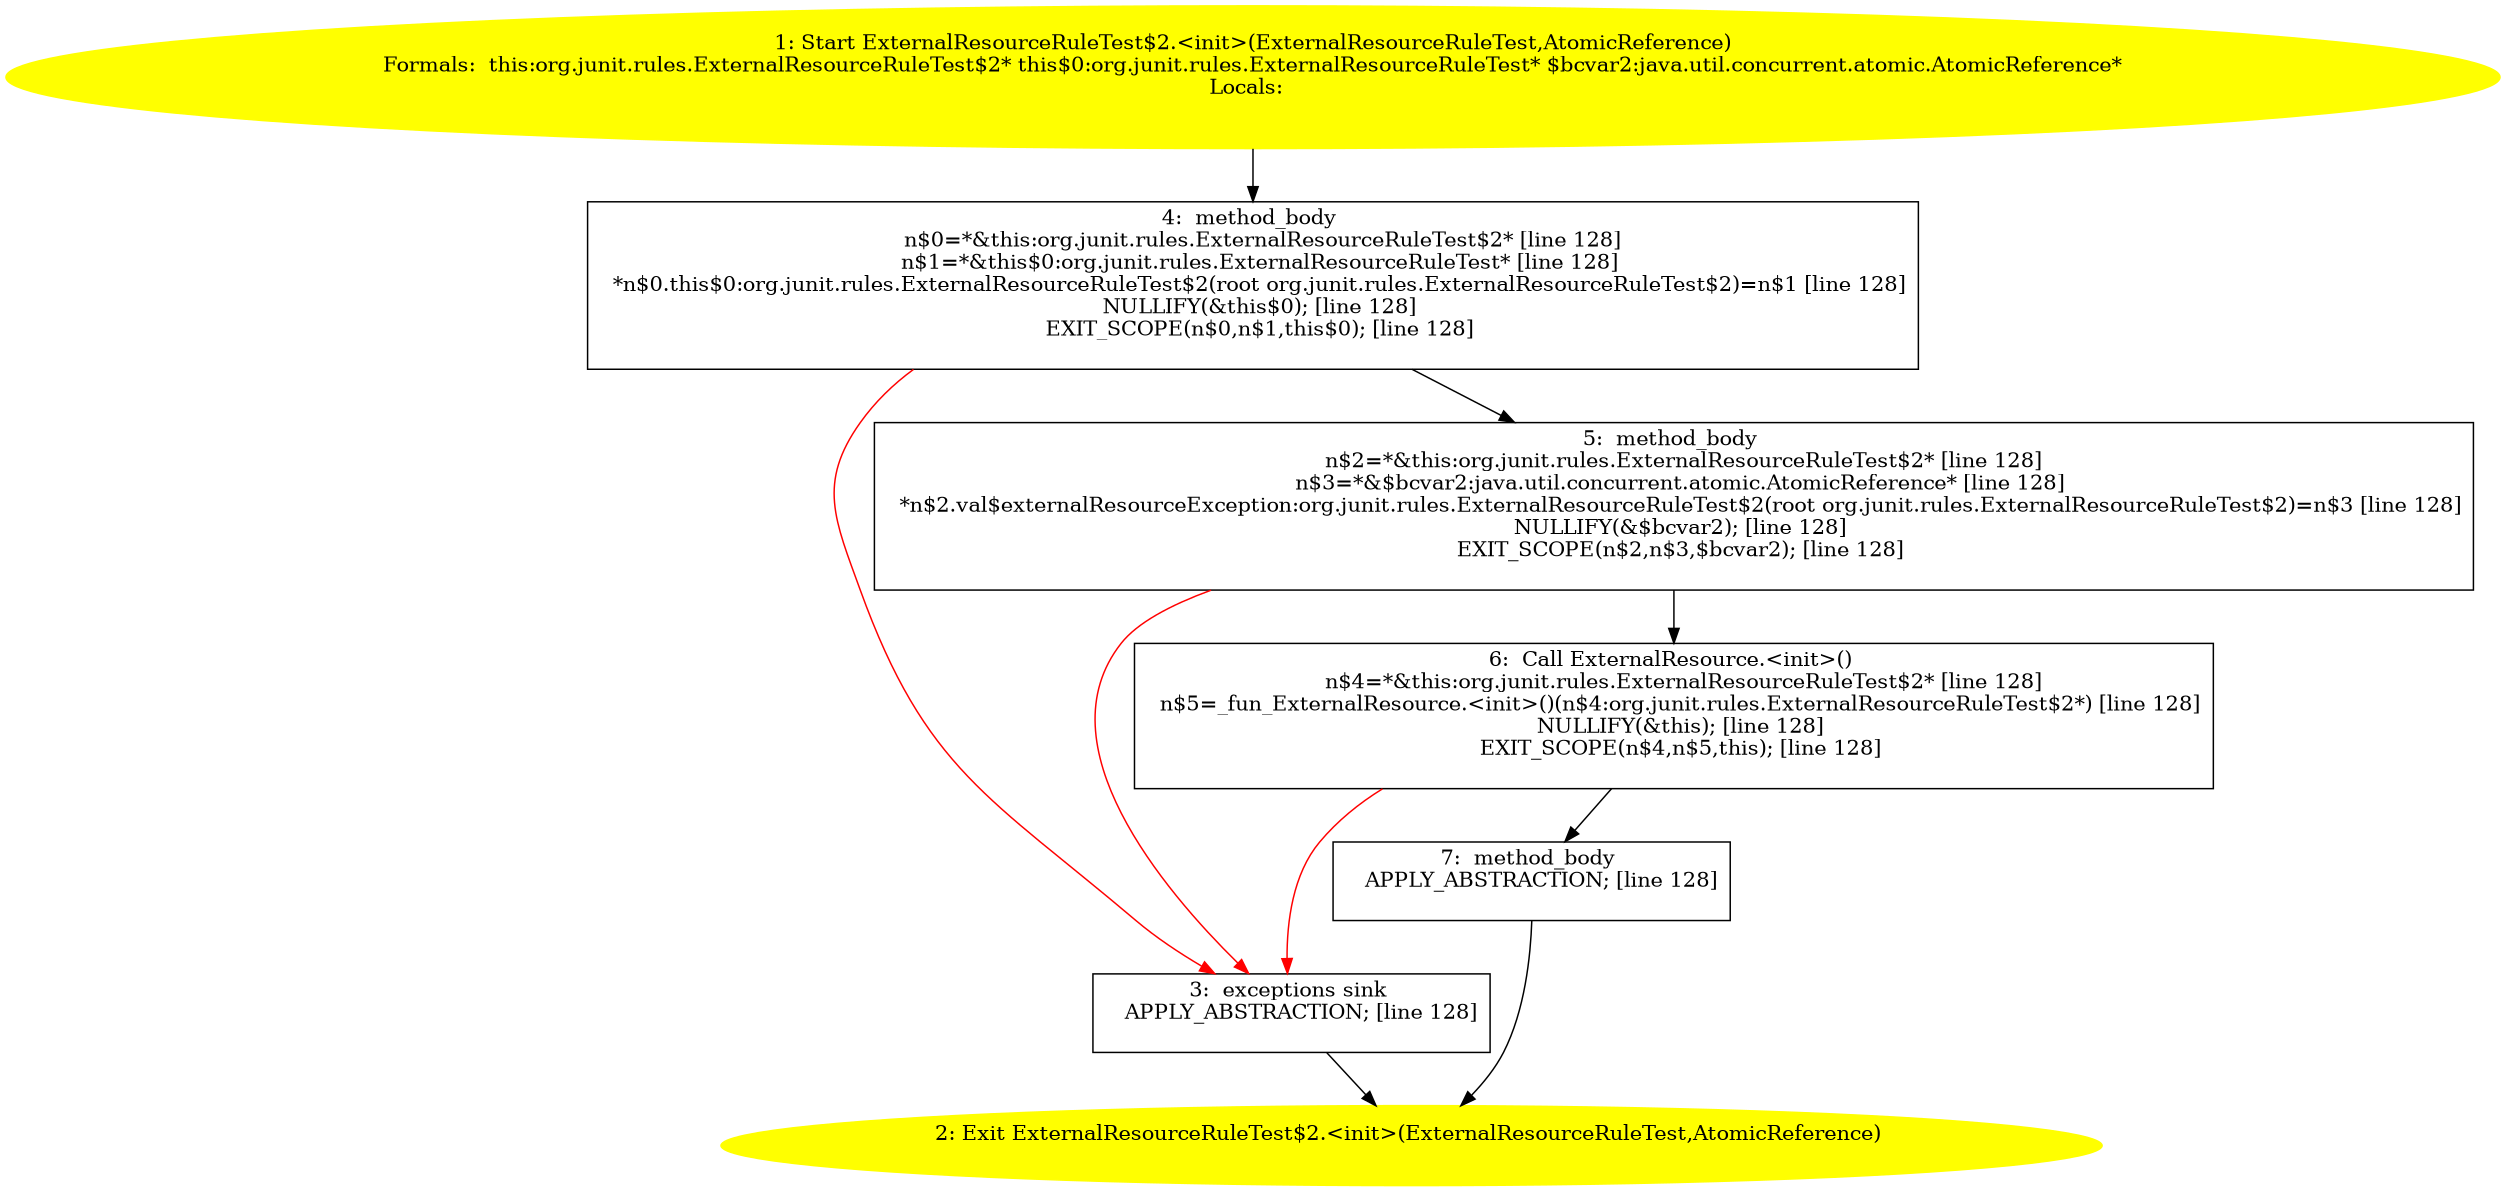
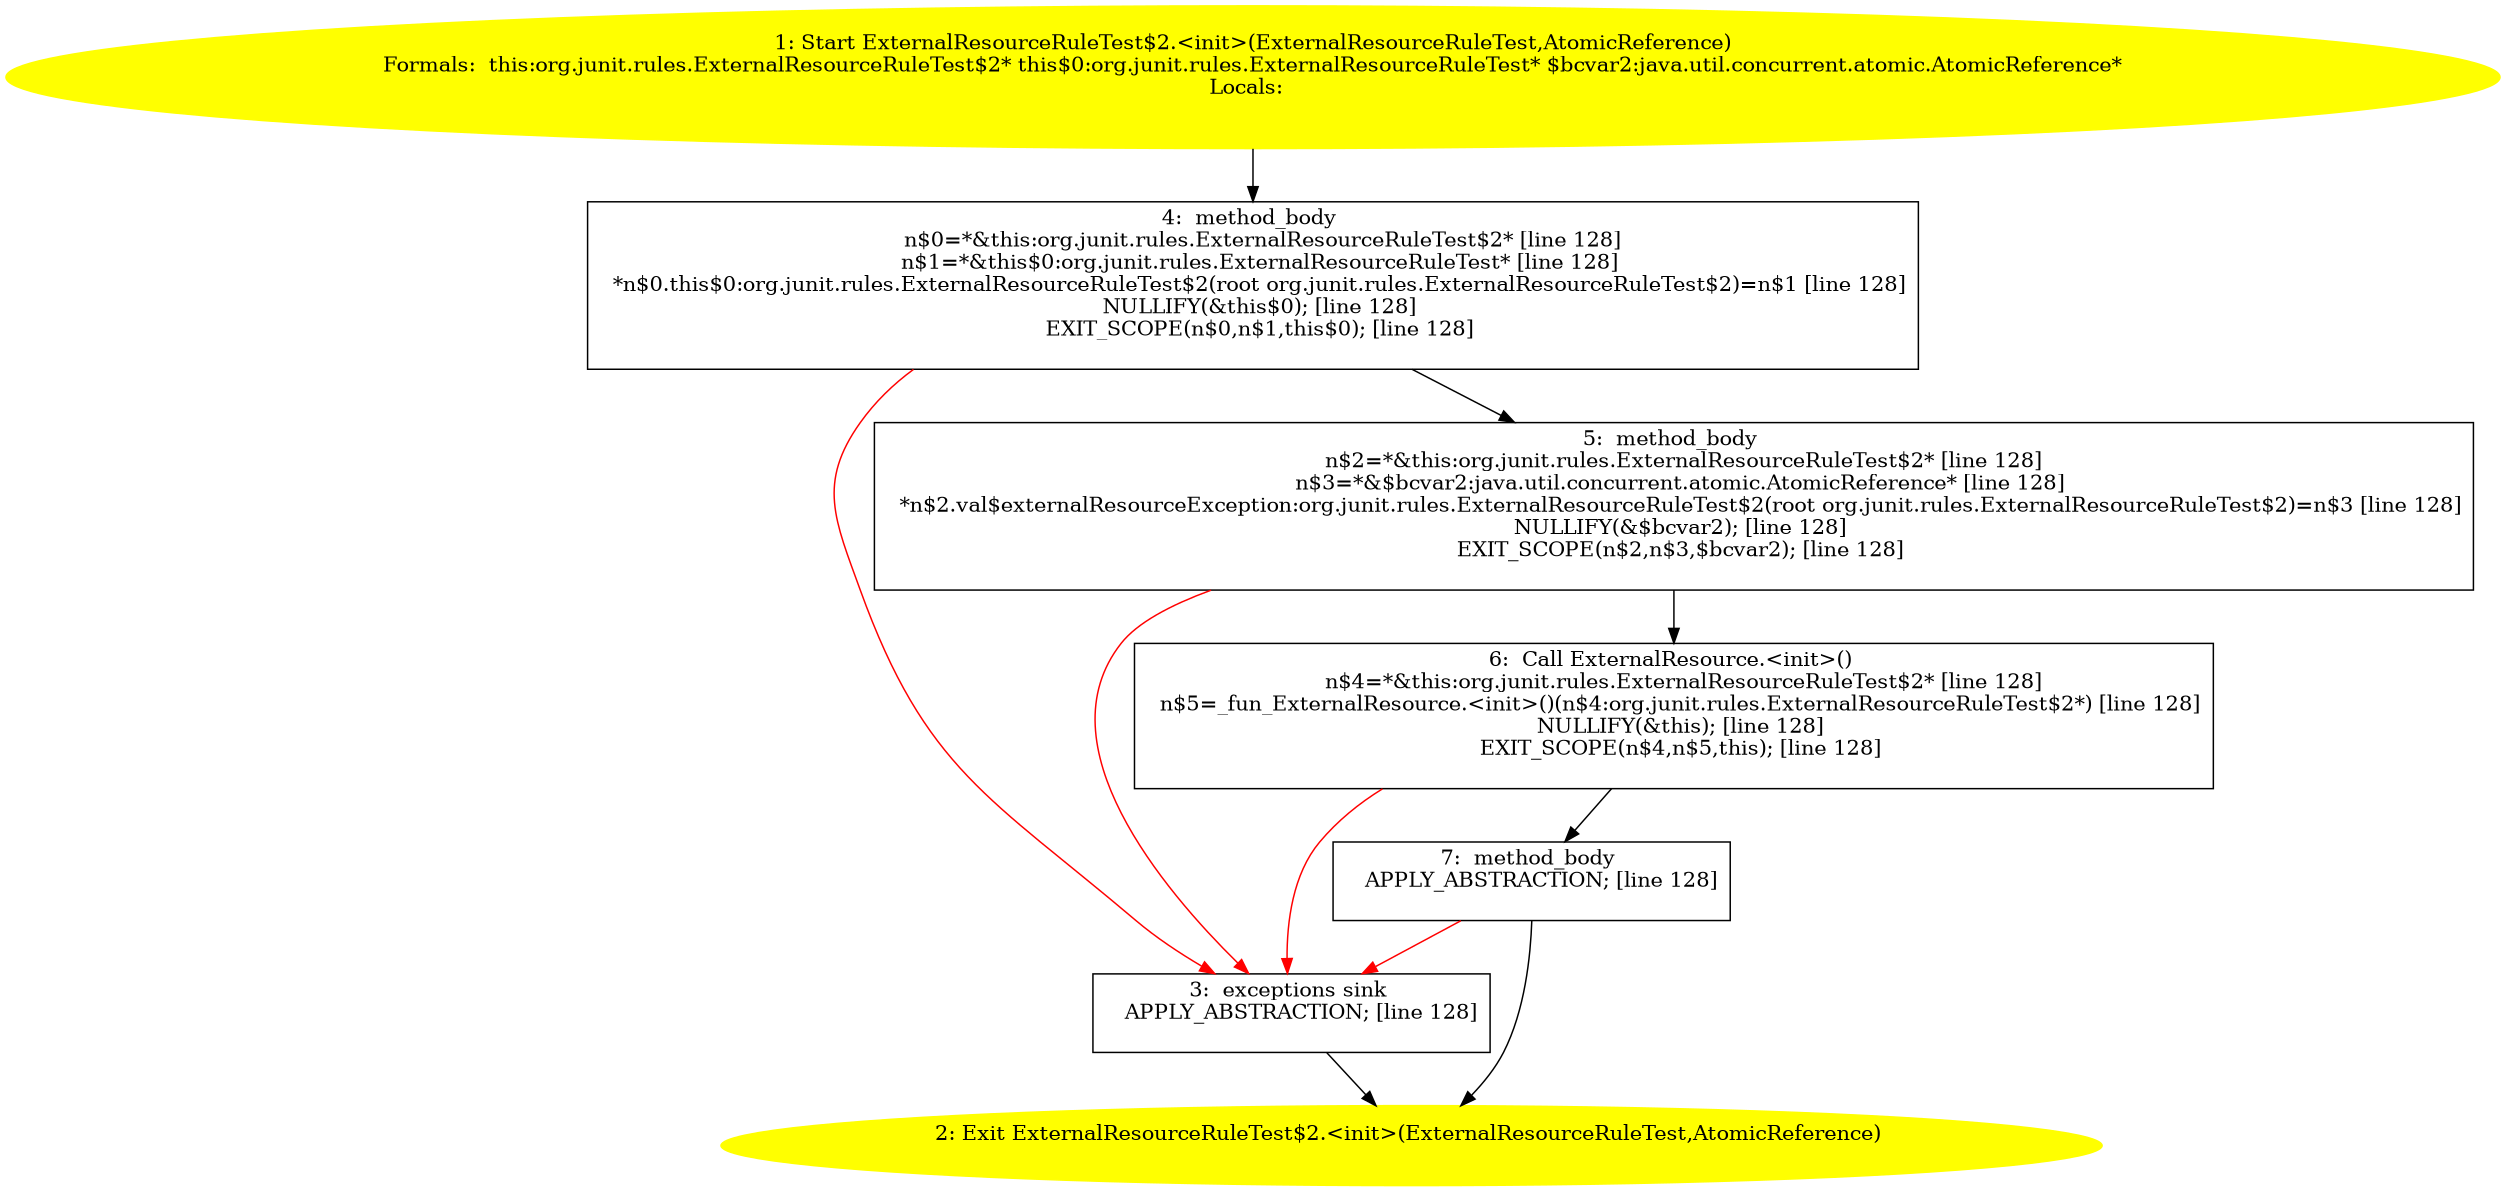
none -> (1418, 944)
